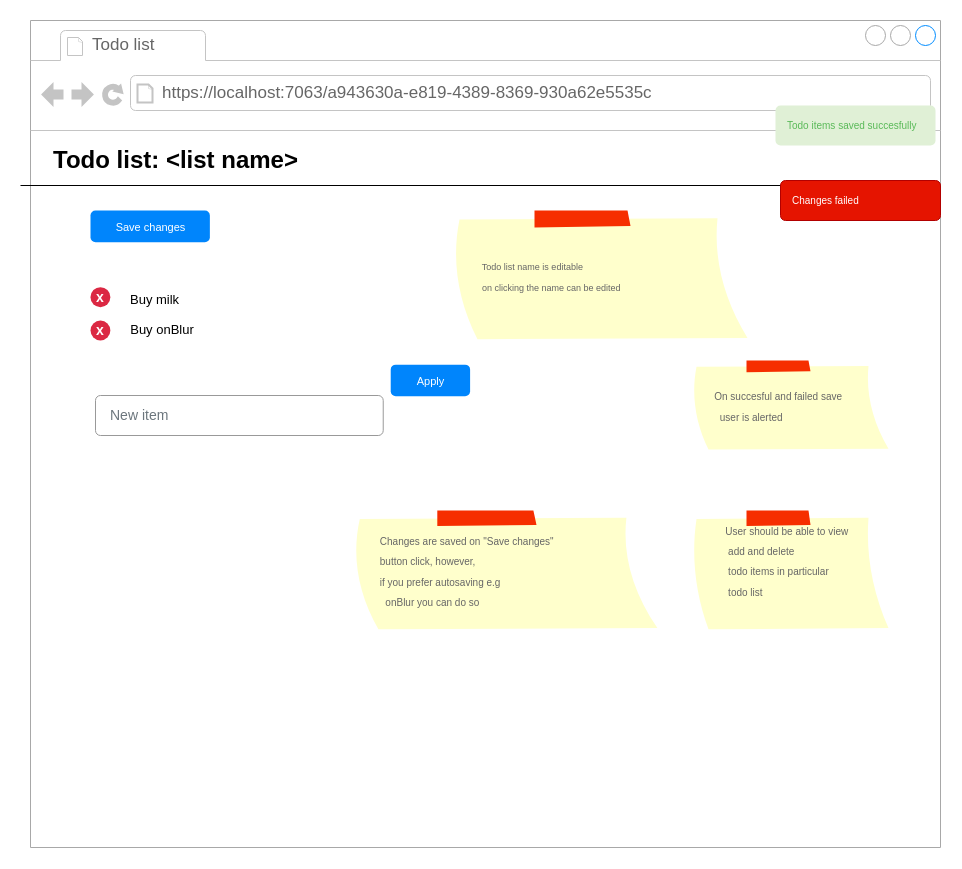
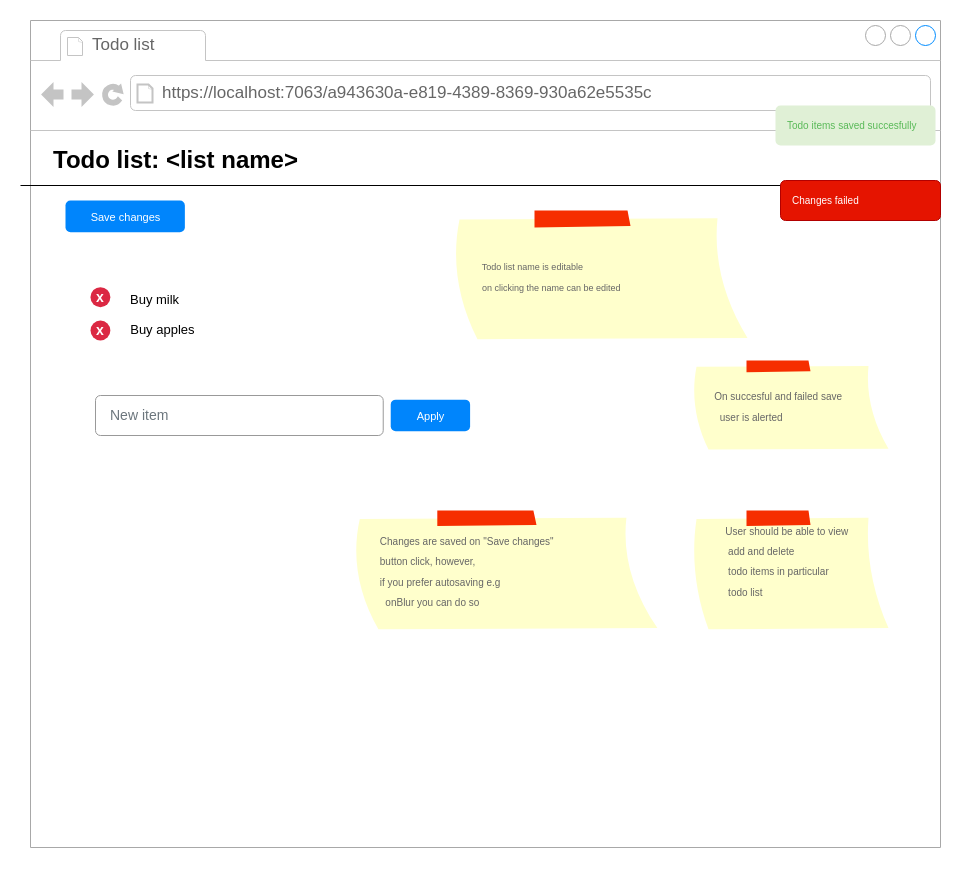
(150, 226) -> (125, 216)
(163, 329) -> (163, 329)
(430, 380) -> (430, 415)
